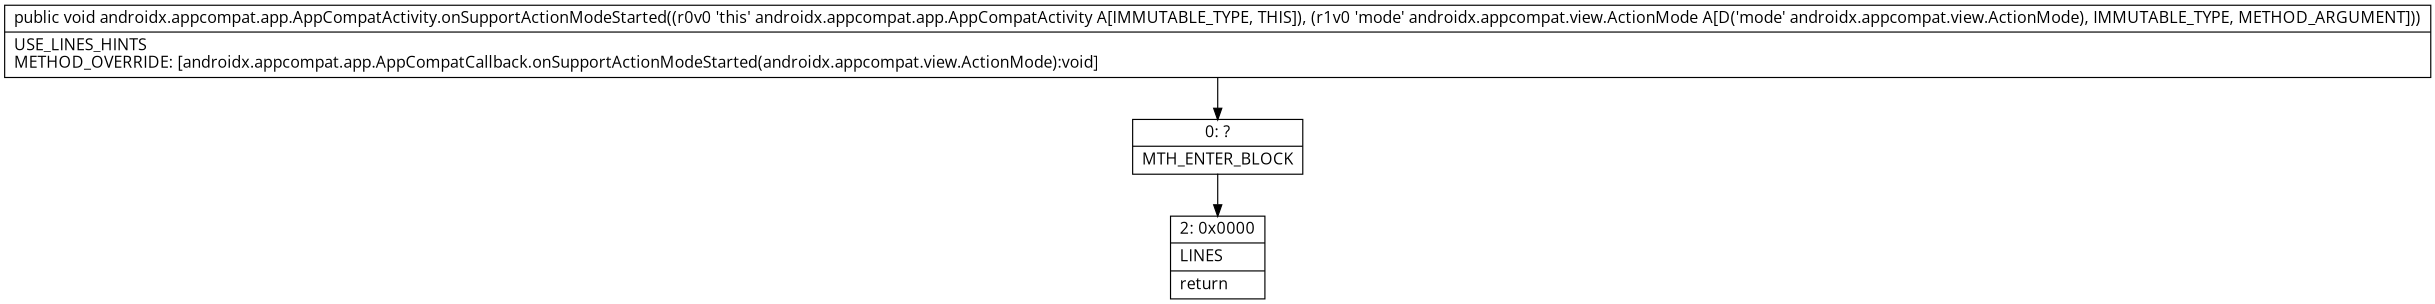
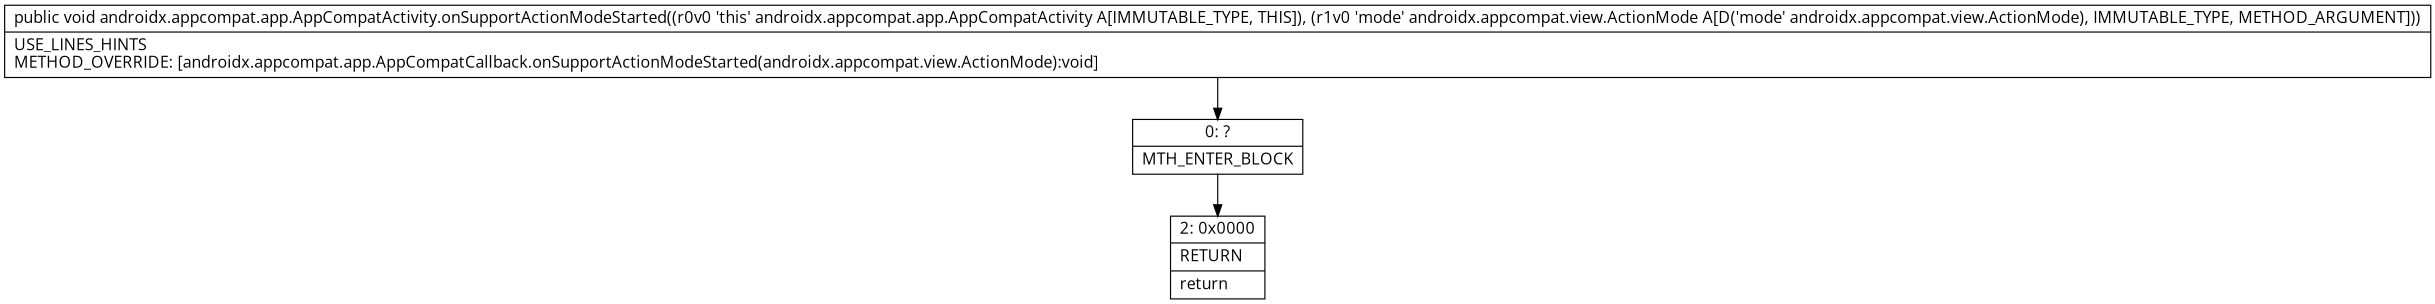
(1201, 256) -> (1212, 256)
